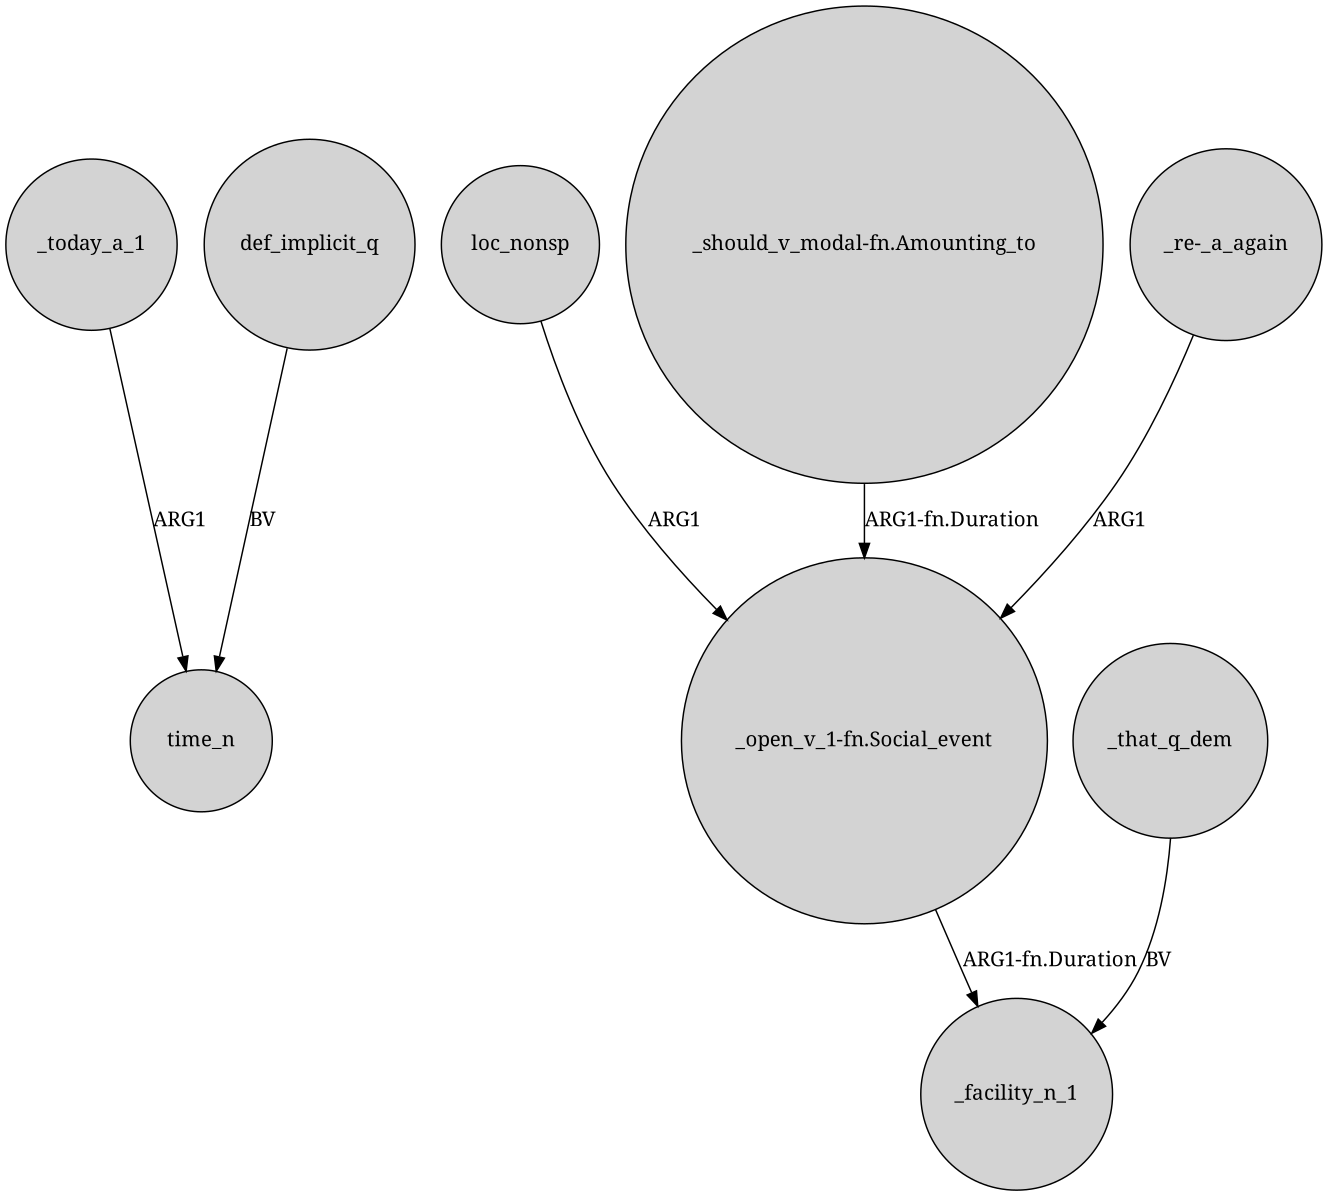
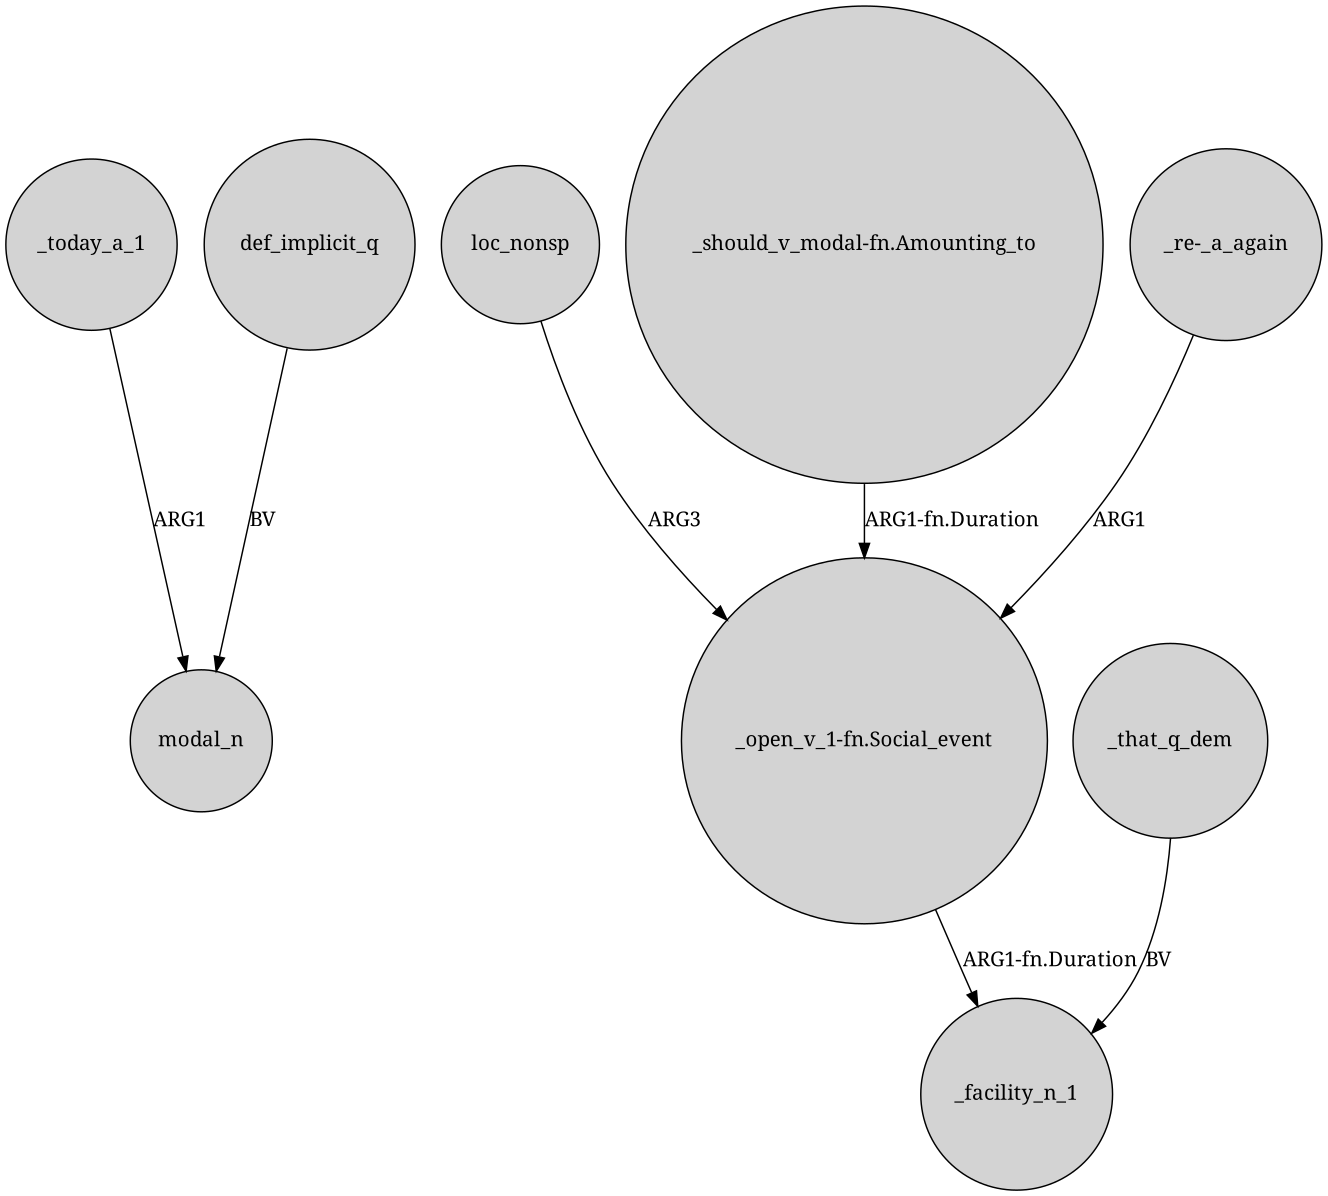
(675, 521) -> (675, 521)
(201, 741) -> (201, 741)
